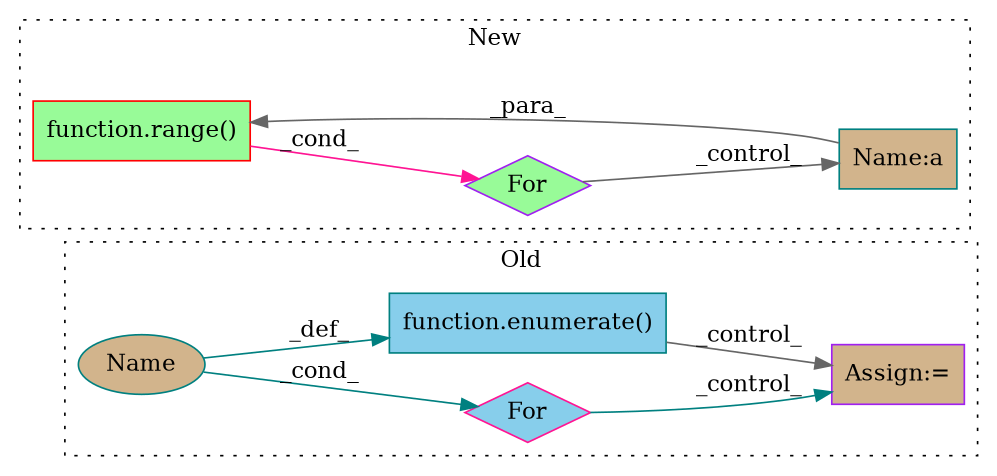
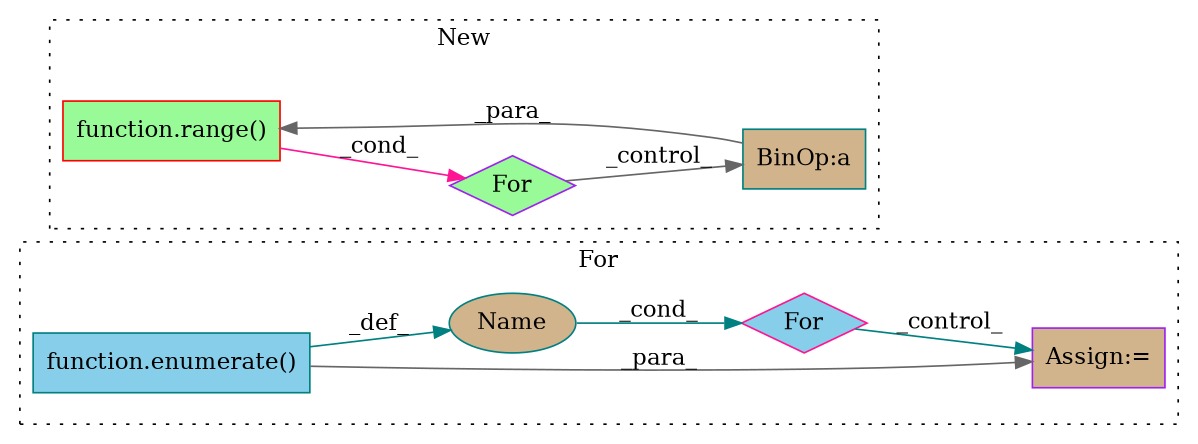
(898, 159) -> (804, 159)
(521, 261) -> (599, 261)
(749, 336) -> (659, 359)
(288, 349) -> (372, 339)
